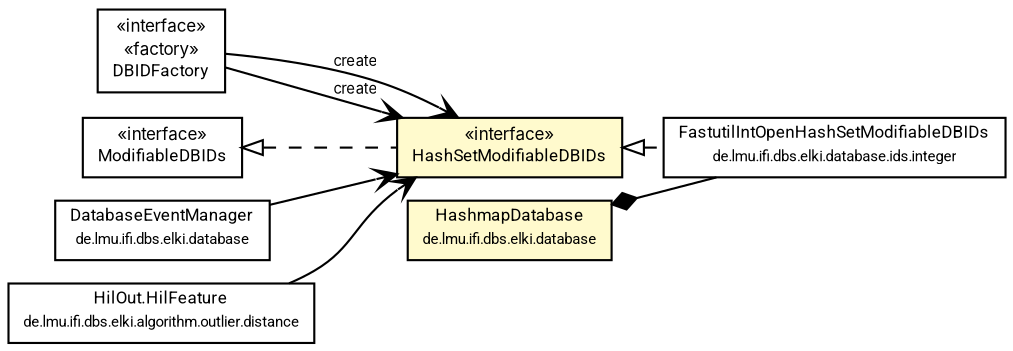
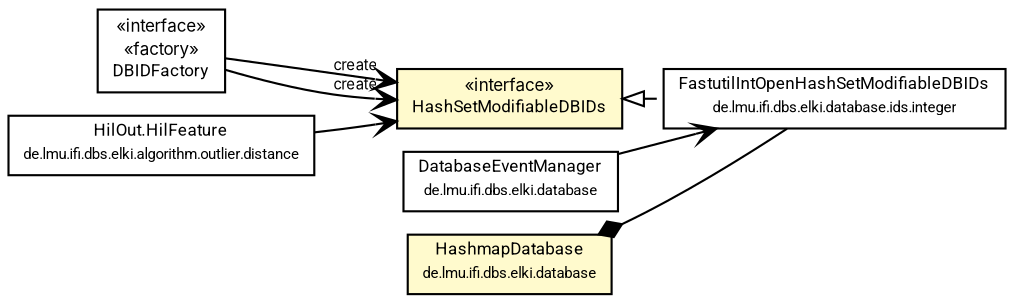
(161, 148) -> none
(323, 192) -> (657, 144)
